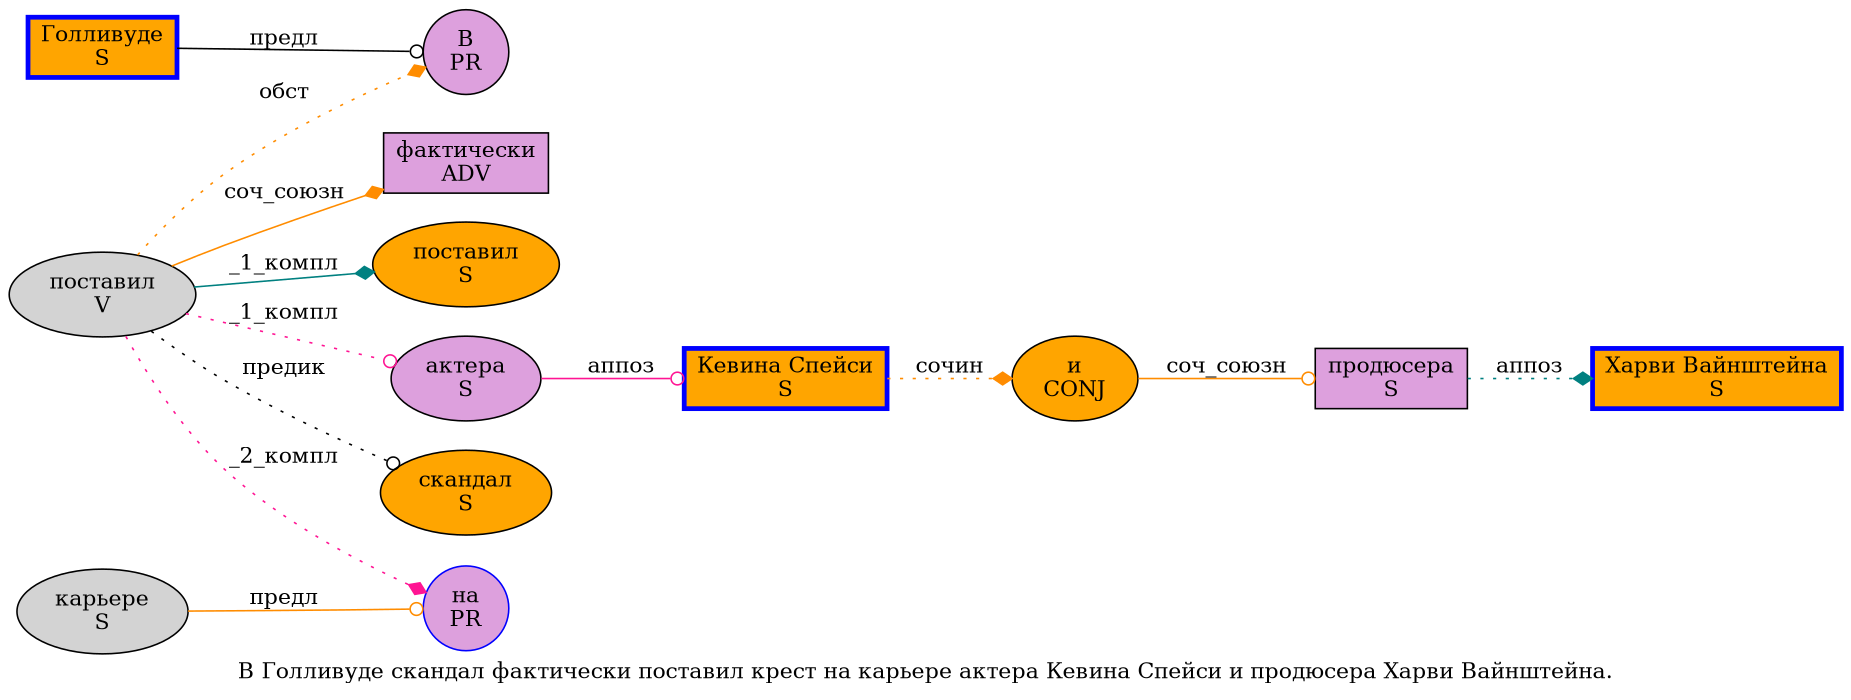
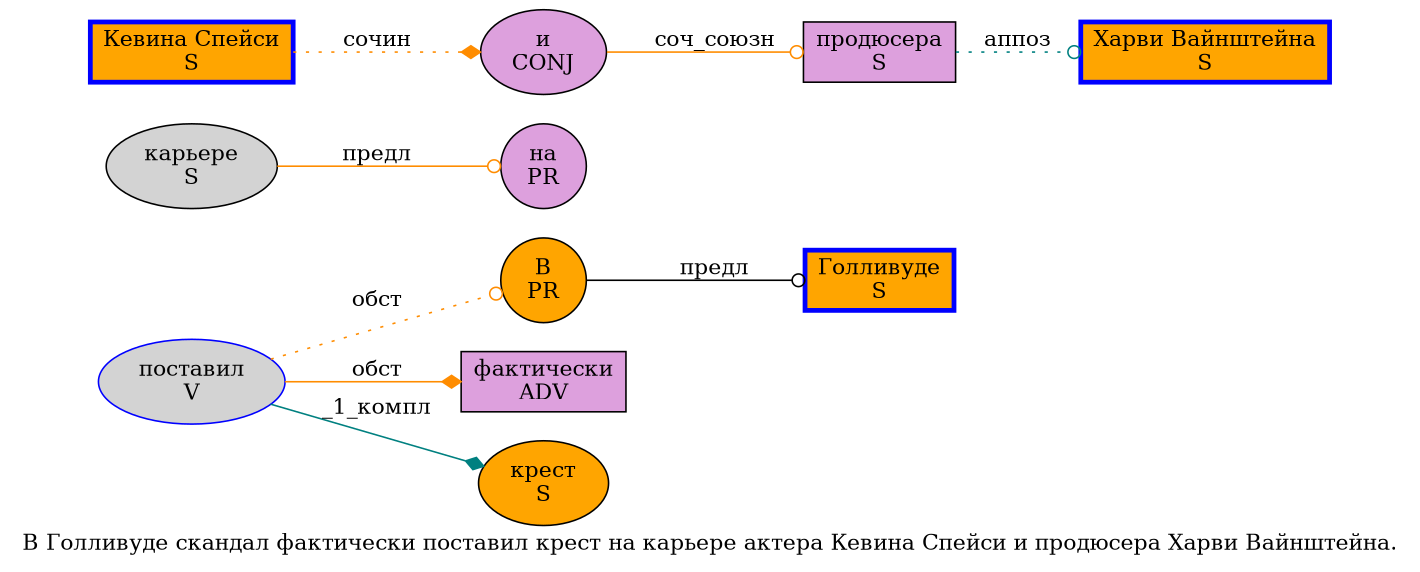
(293, 50) -> (689, 280)
(466, 52) -> (544, 280)
(262, 149) -> (380, 327)
(284, 192) -> (377, 370)
(466, 264) -> (544, 483)
(103, 295) -> (192, 382)
(466, 379) -> none
(1075, 379) -> (544, 52)
(1520, 379) -> (1012, 52)
(244, 486) -> none
(466, 493) -> none
(466, 608) -> (544, 166)
